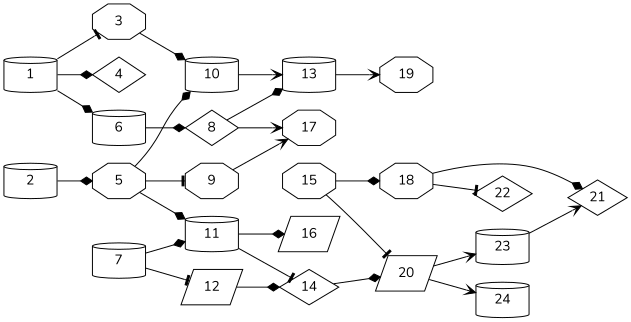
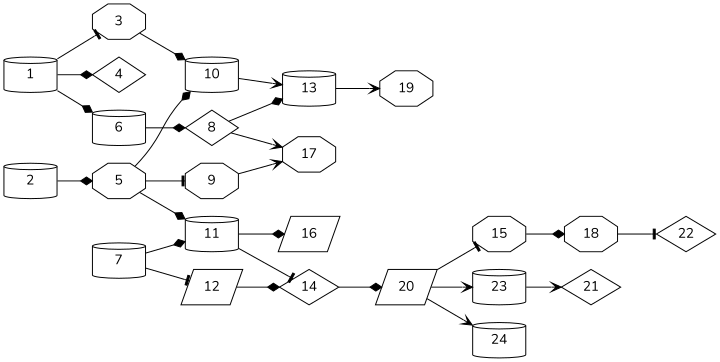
(504, 164) -> none
(356, 223) -> (456, 259)
